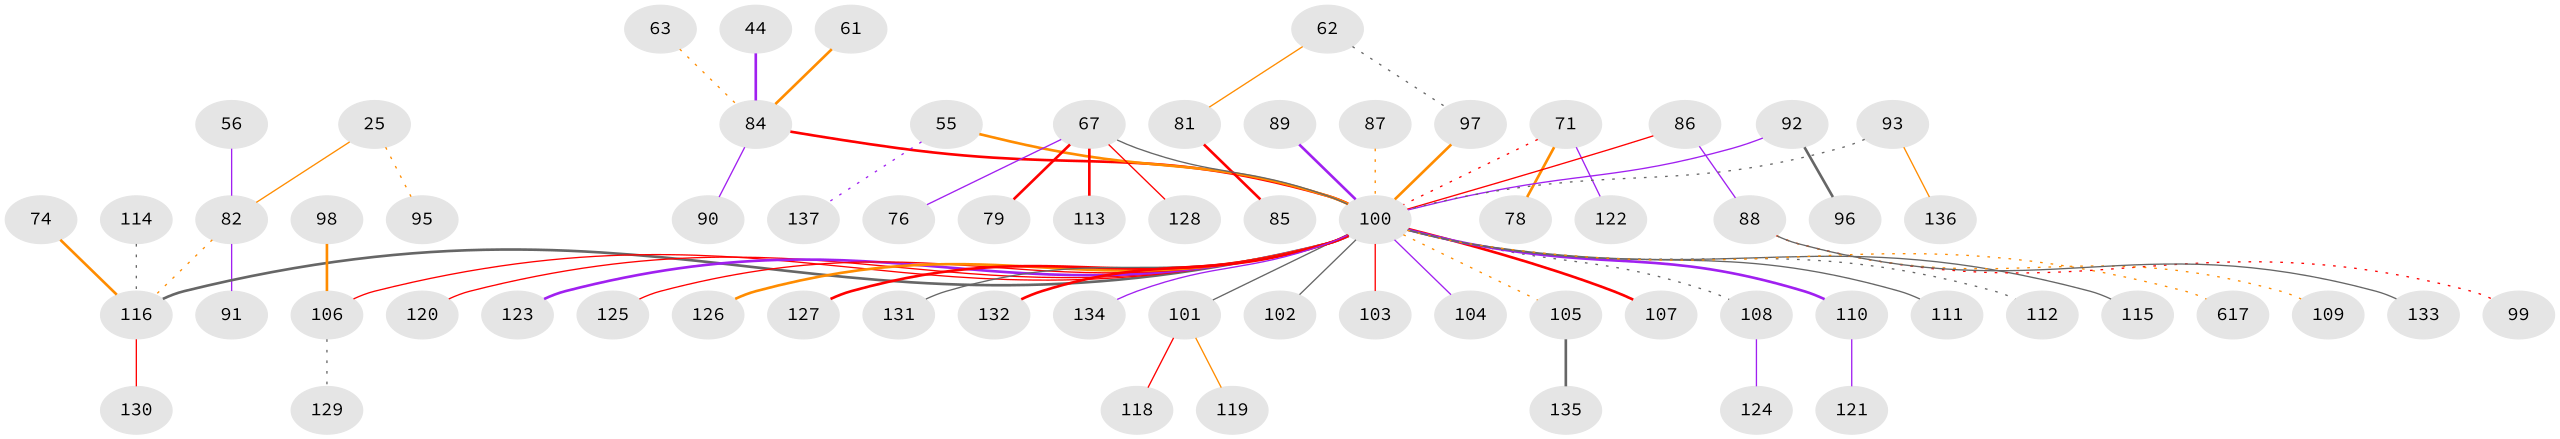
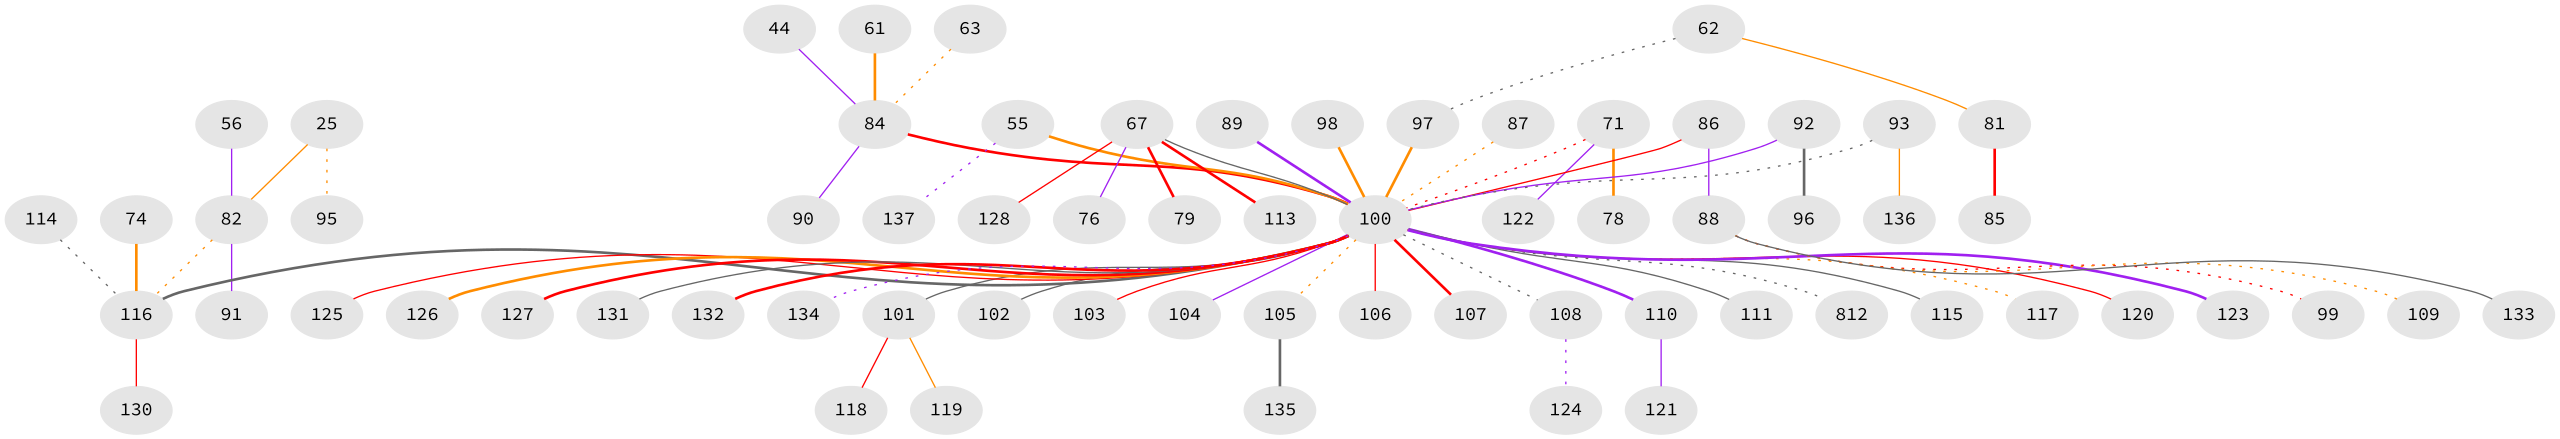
(756, 77) -> (827, 77)
(1232, 267) -> (1089, 267)
(327, 273) -> (1351, 172)
(2042, 315) -> (1852, 315)
(2233, 315) -> (2042, 315)
(1756, 363) -> (1566, 363)
(327, 410) -> none
